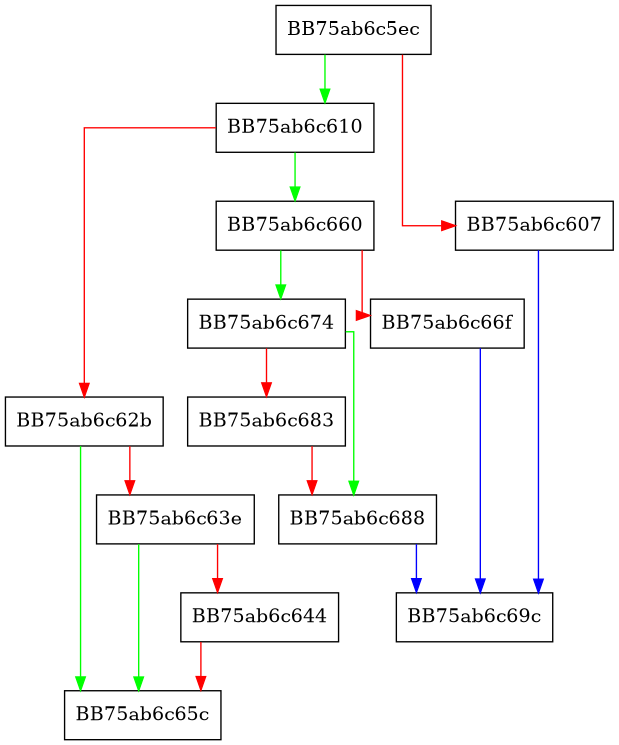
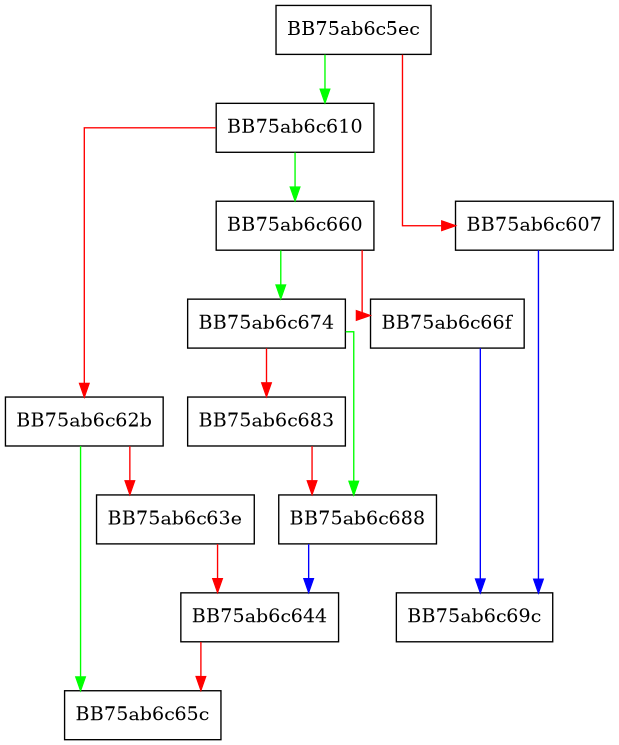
(416, 561) -> (309, 561)
(139, 611) -> none
